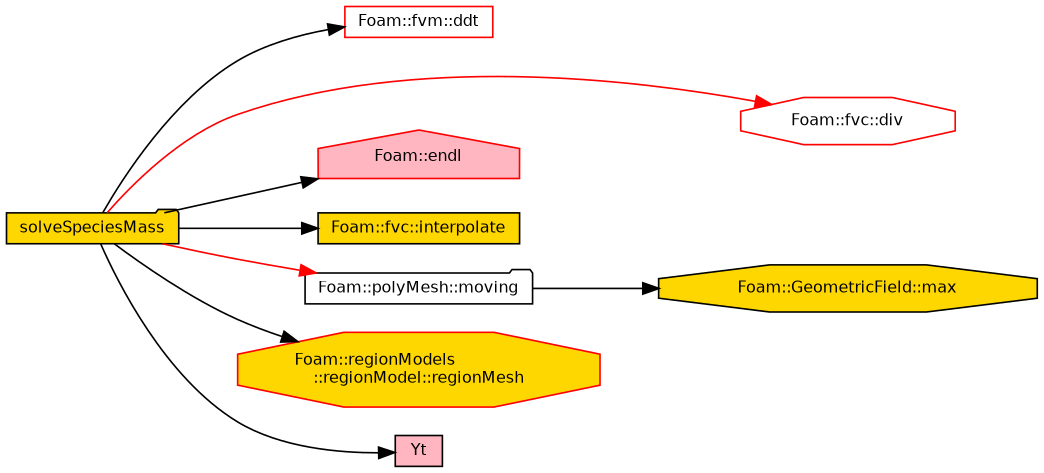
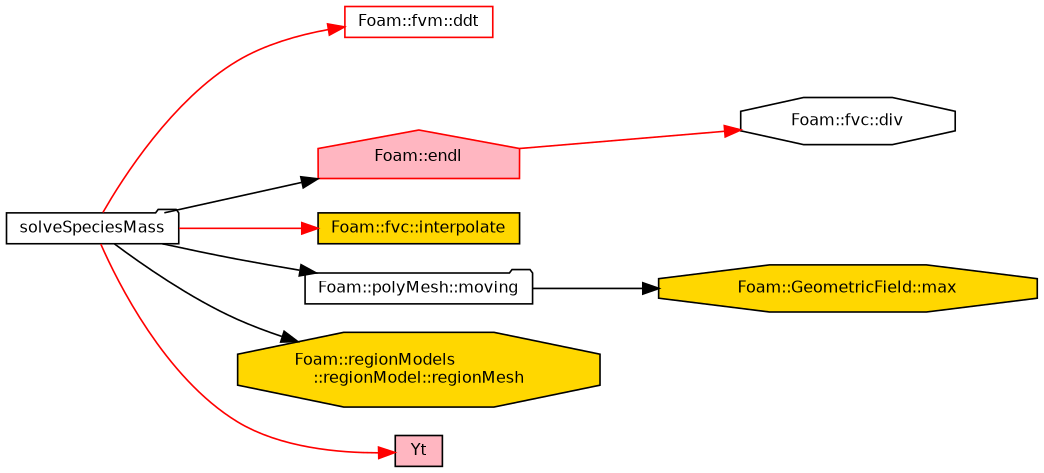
(413, 80) -> (622, 140)
(195, 94) -> (195, 94)
(848, 121) -> (848, 121)
(93, 228) -> (93, 228)
(240, 228) -> (240, 228)
(231, 258) -> (231, 258)
(419, 370) -> (419, 370)
(205, 397) -> (205, 397)
